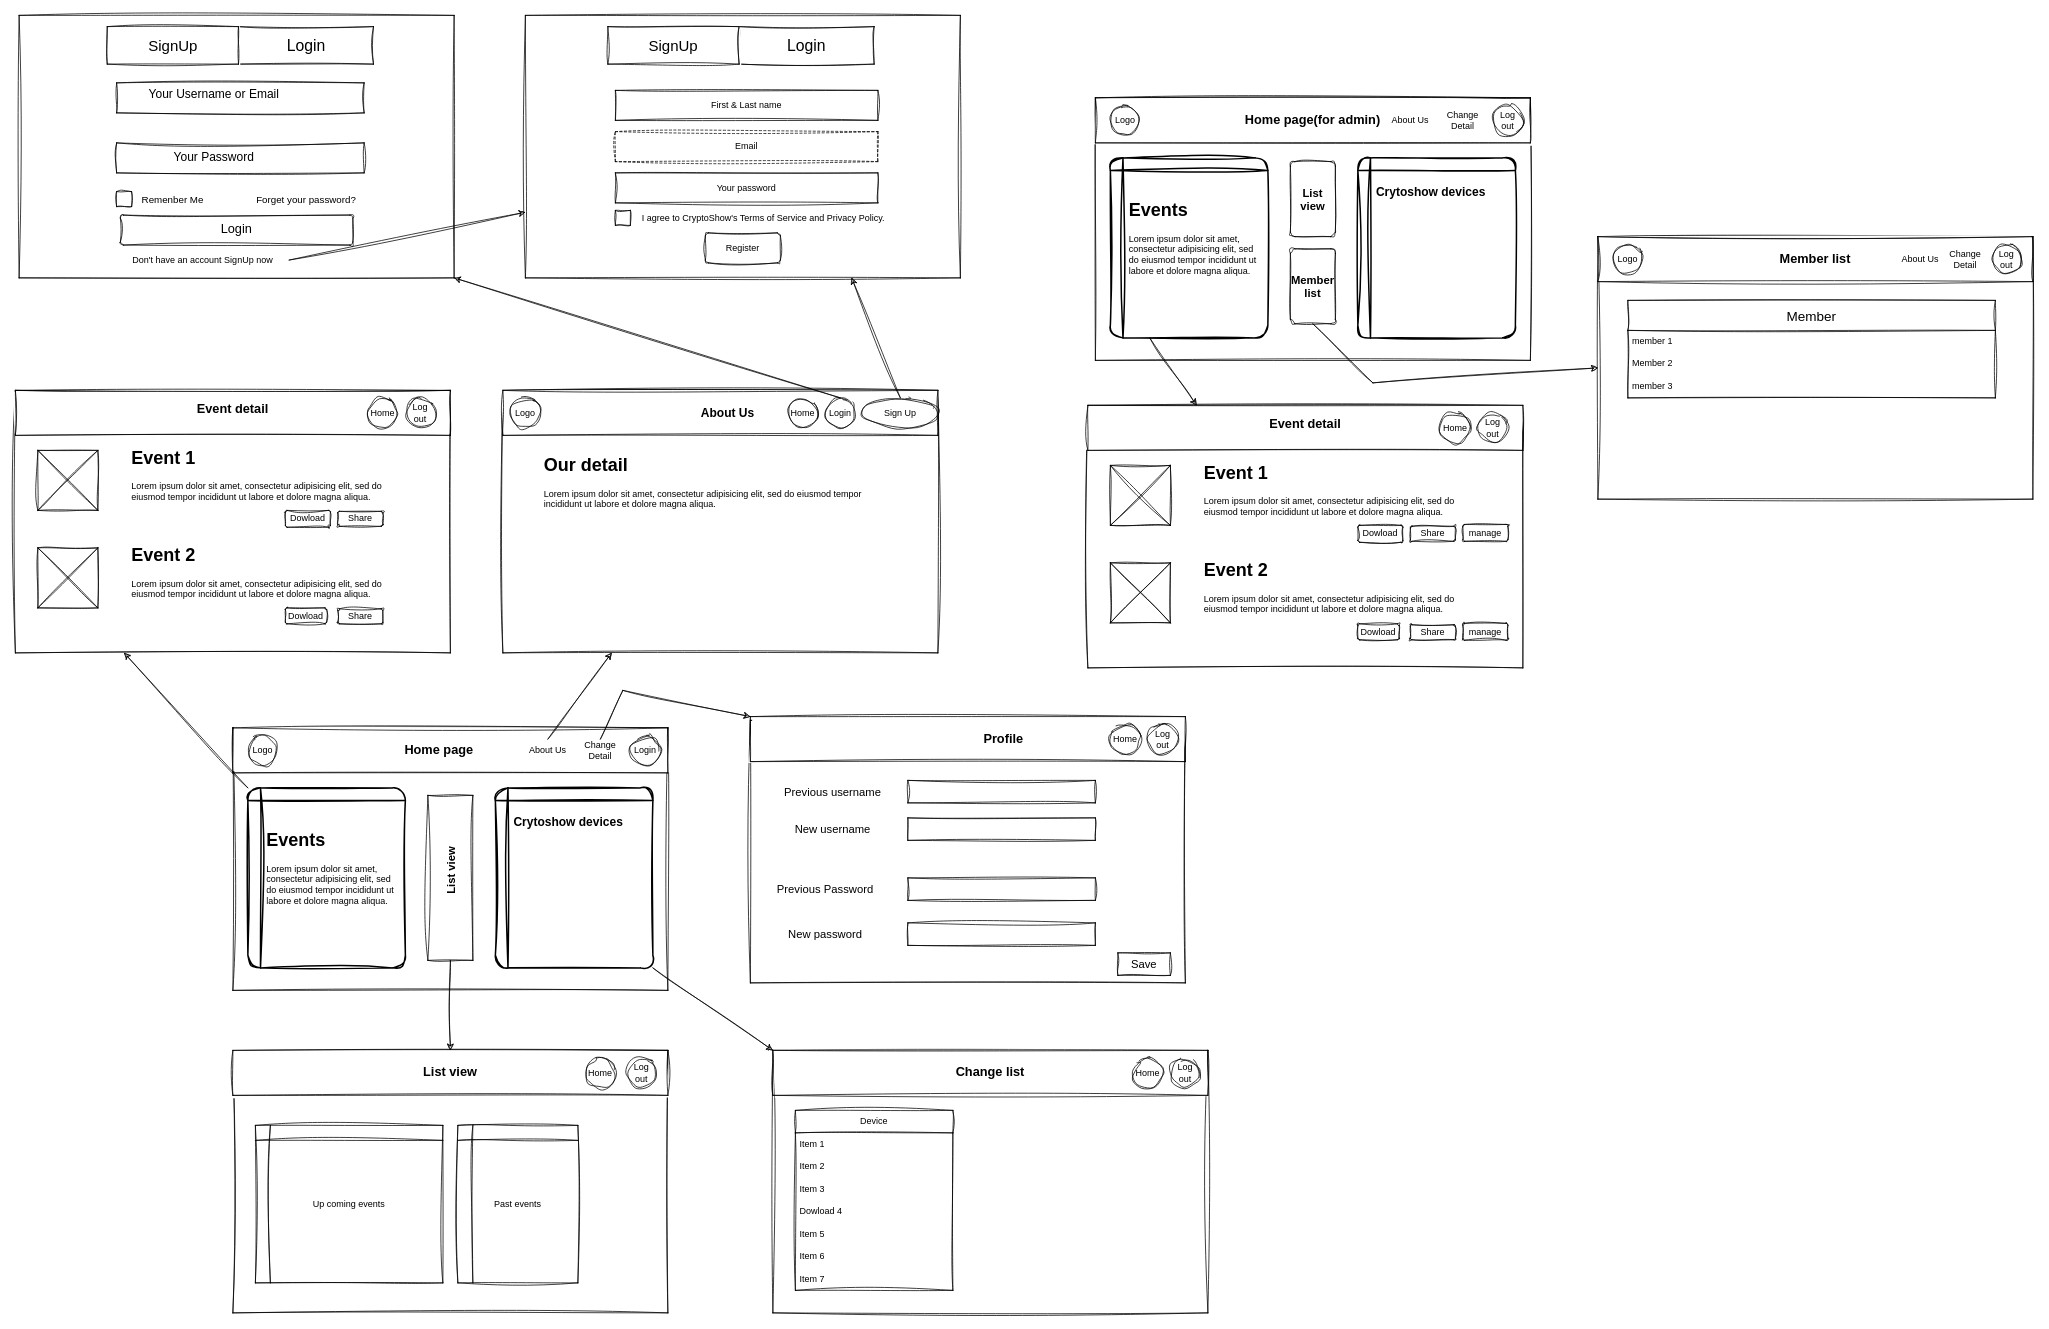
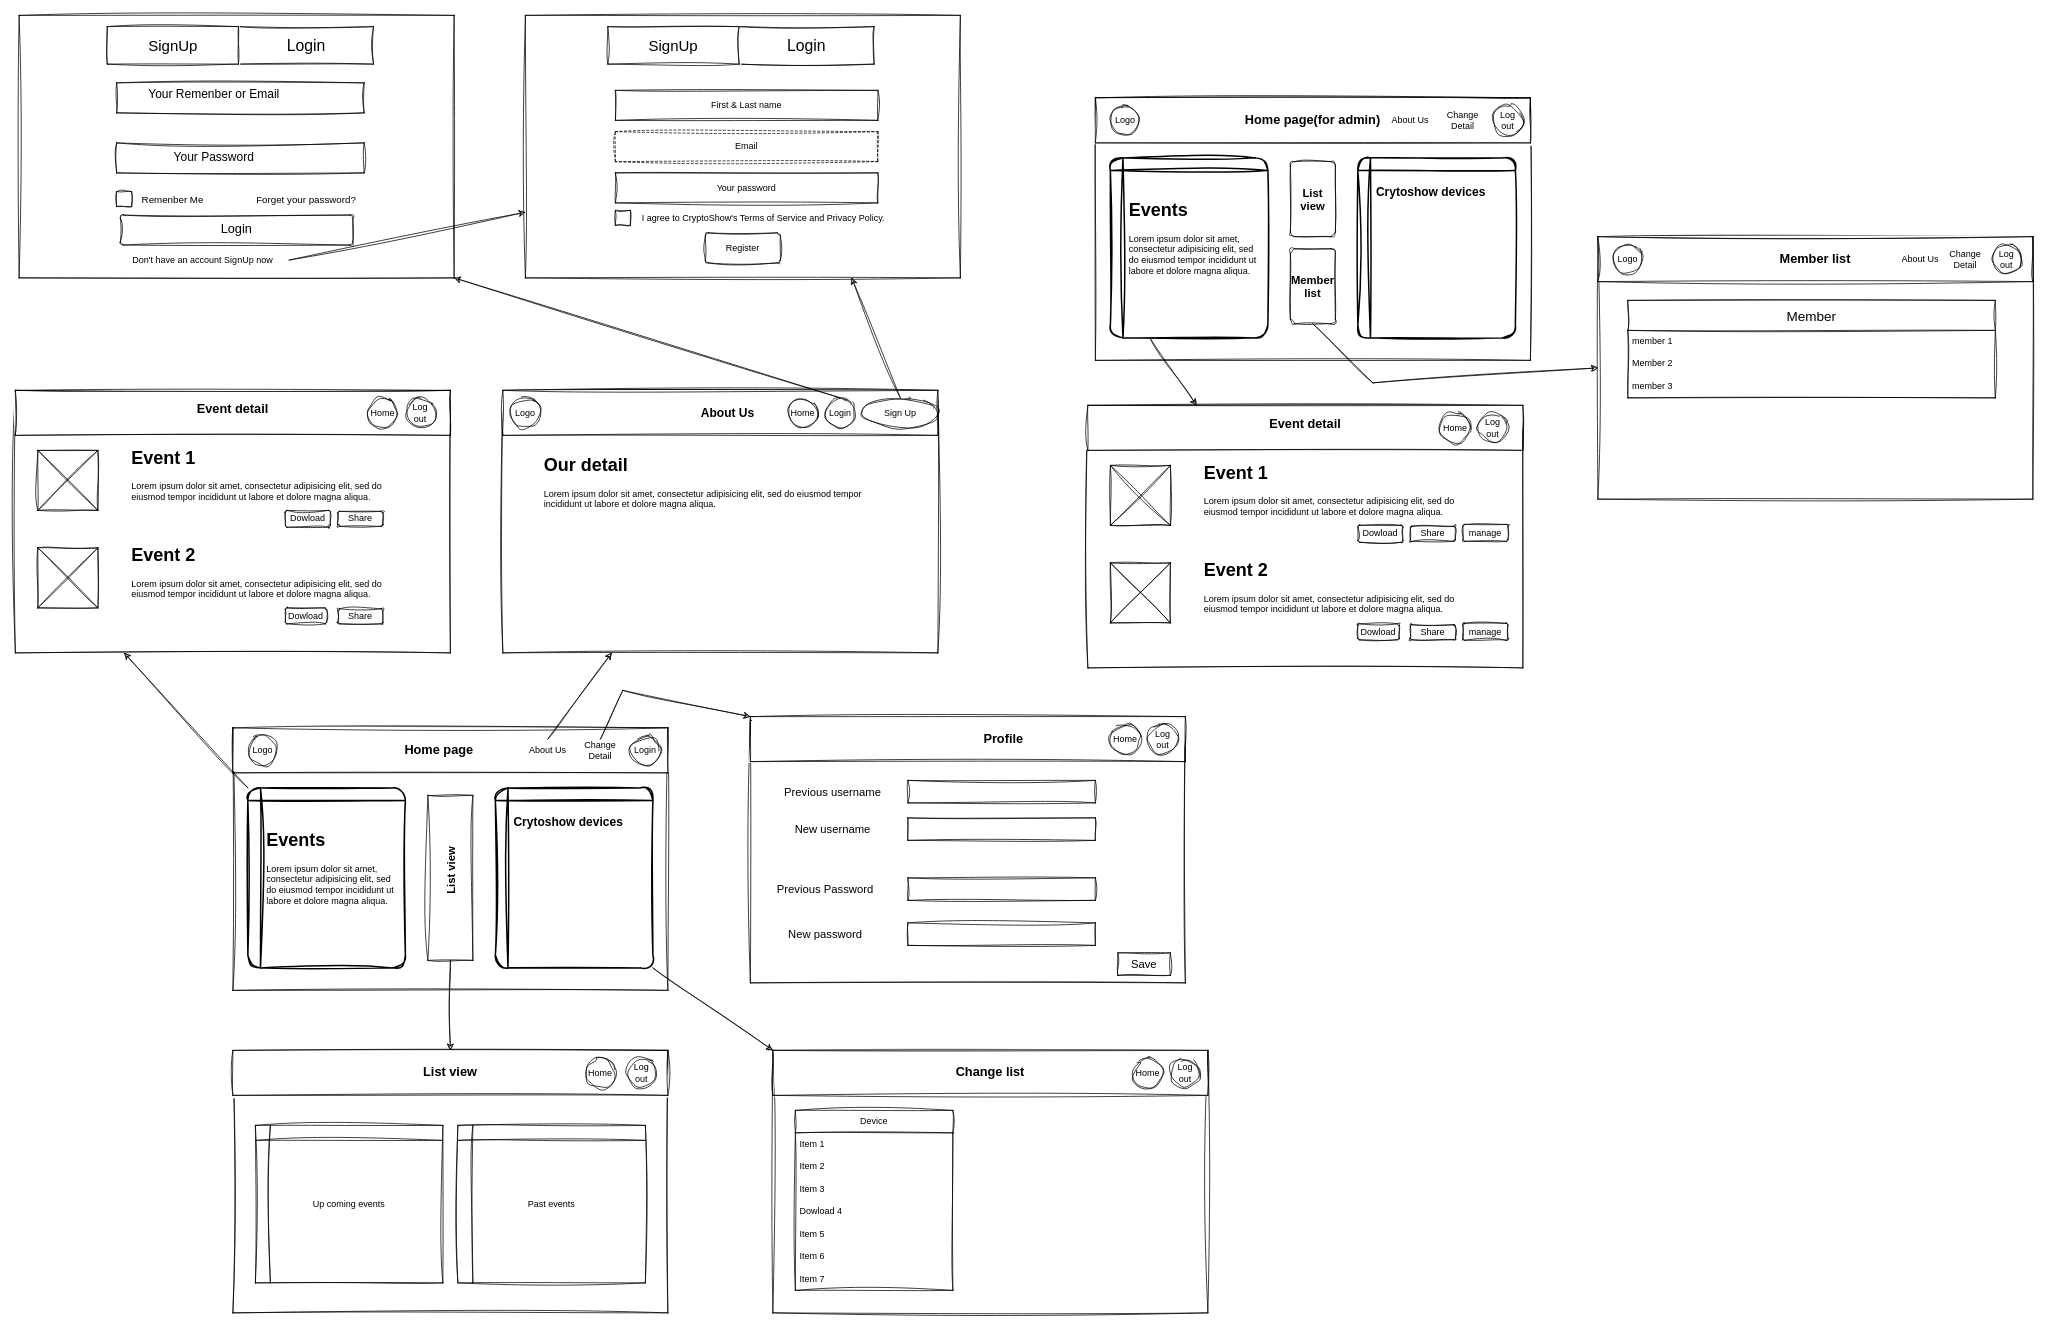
(214, 94) -> (214, 94)
(518, 1204) -> (552, 1204)
